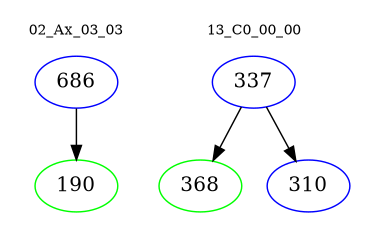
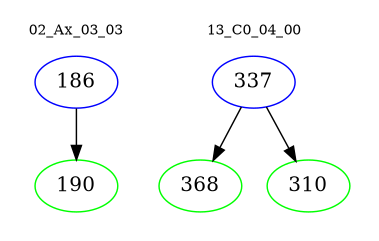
(254, 31) -> (254, 31)
(76, 82) -> (76, 82)
(309, 186) -> (309, 186)
